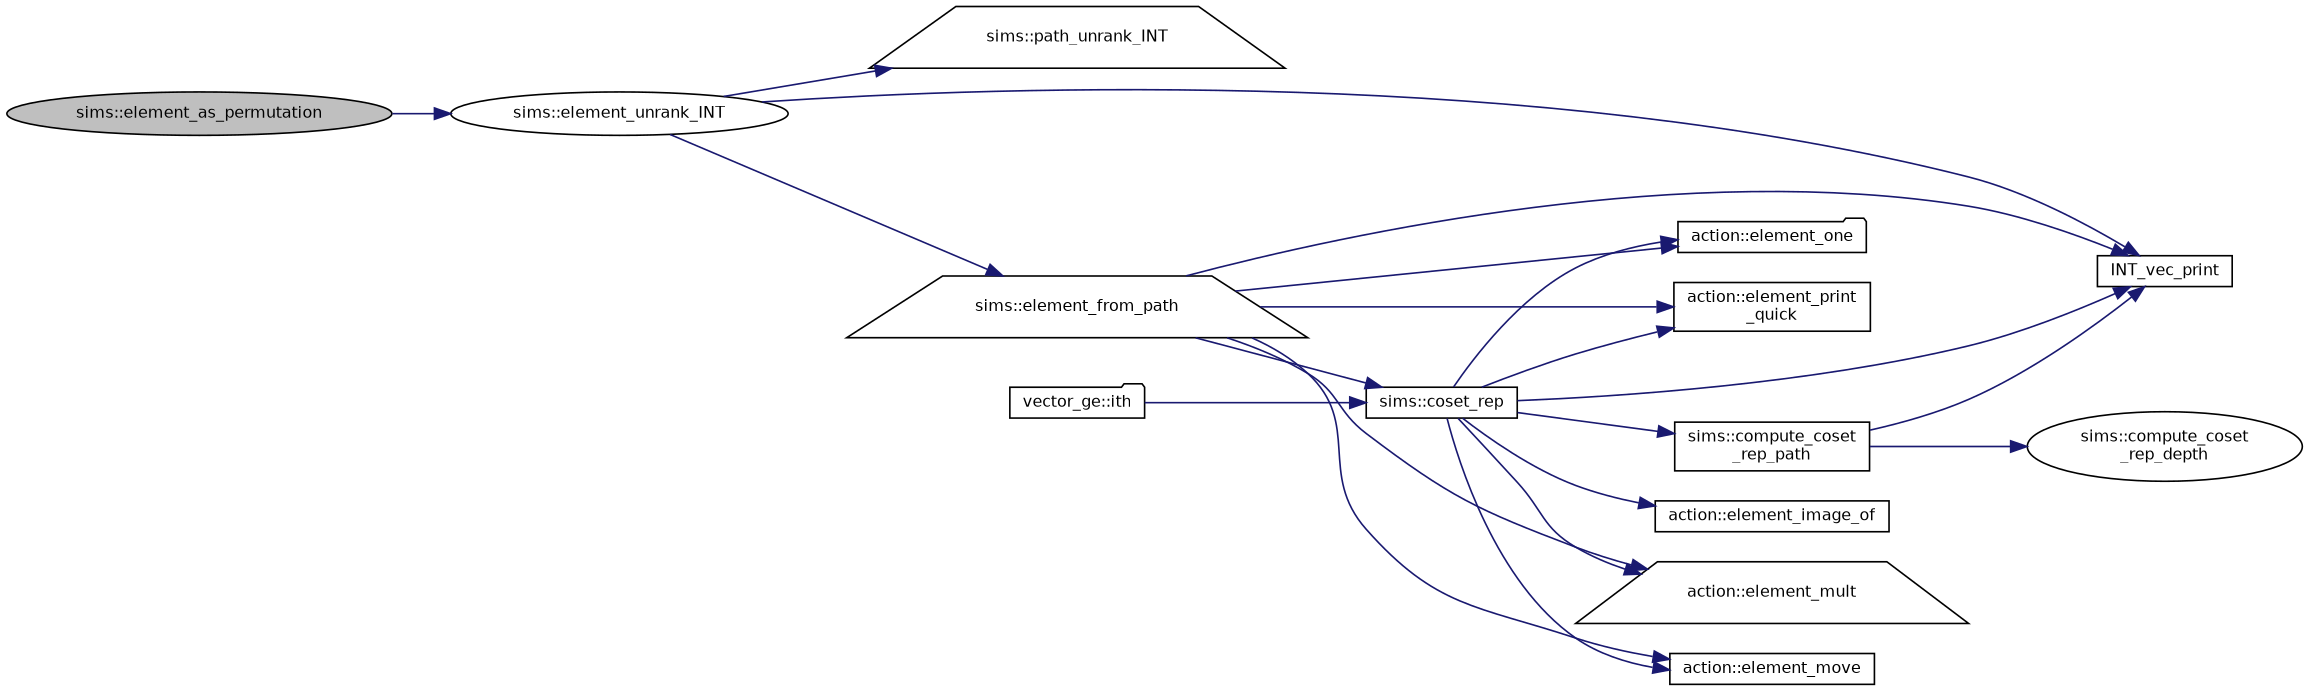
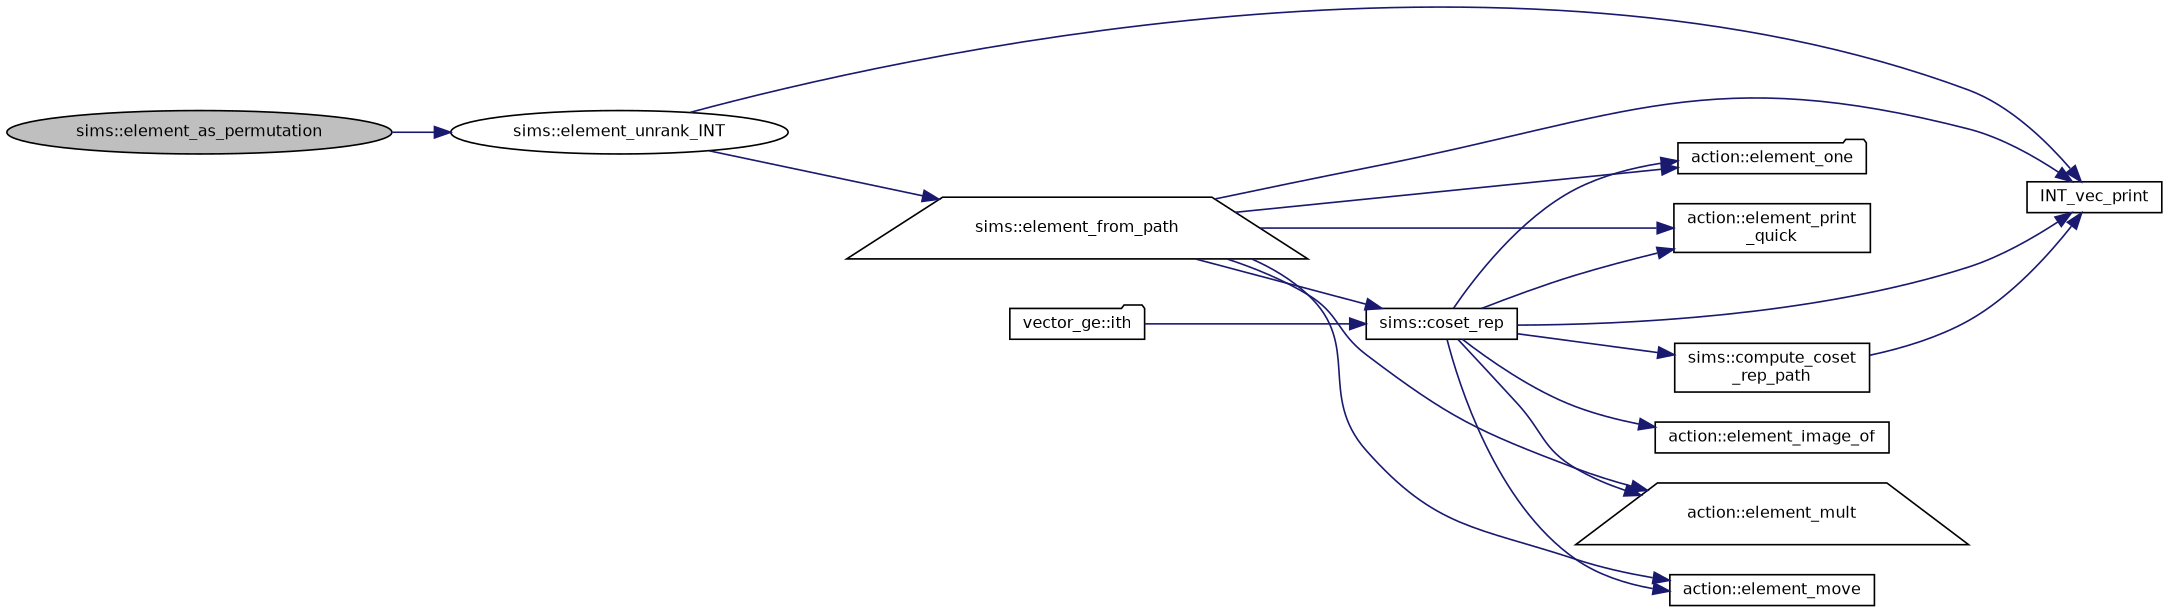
(1077, 37) -> none
(2165, 446) -> none
